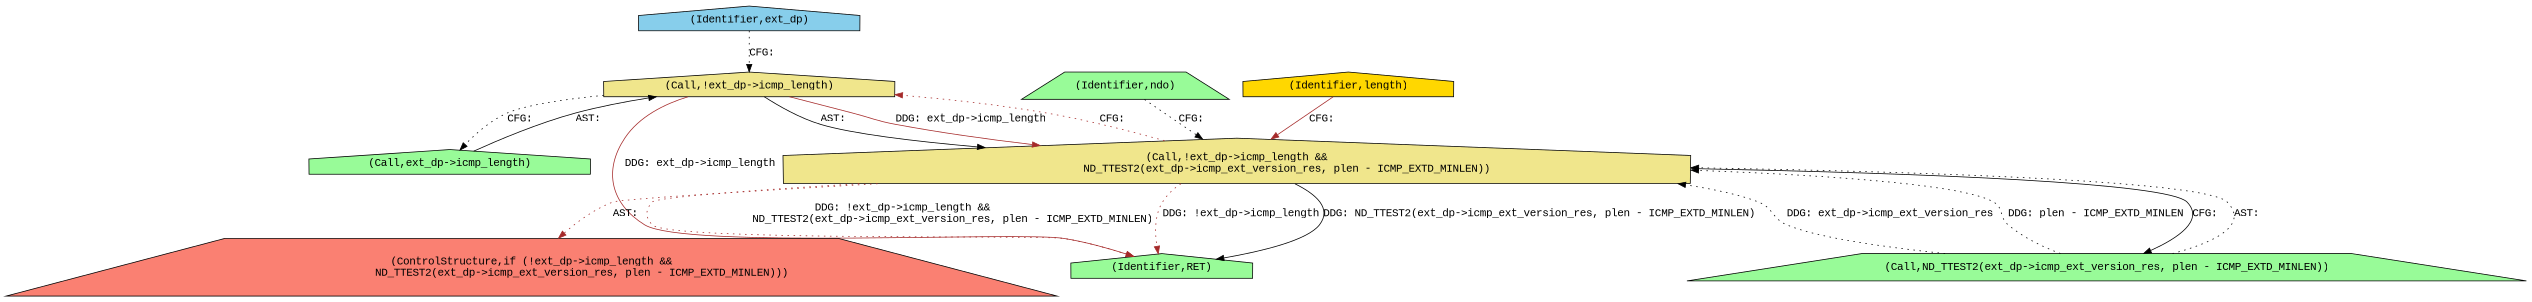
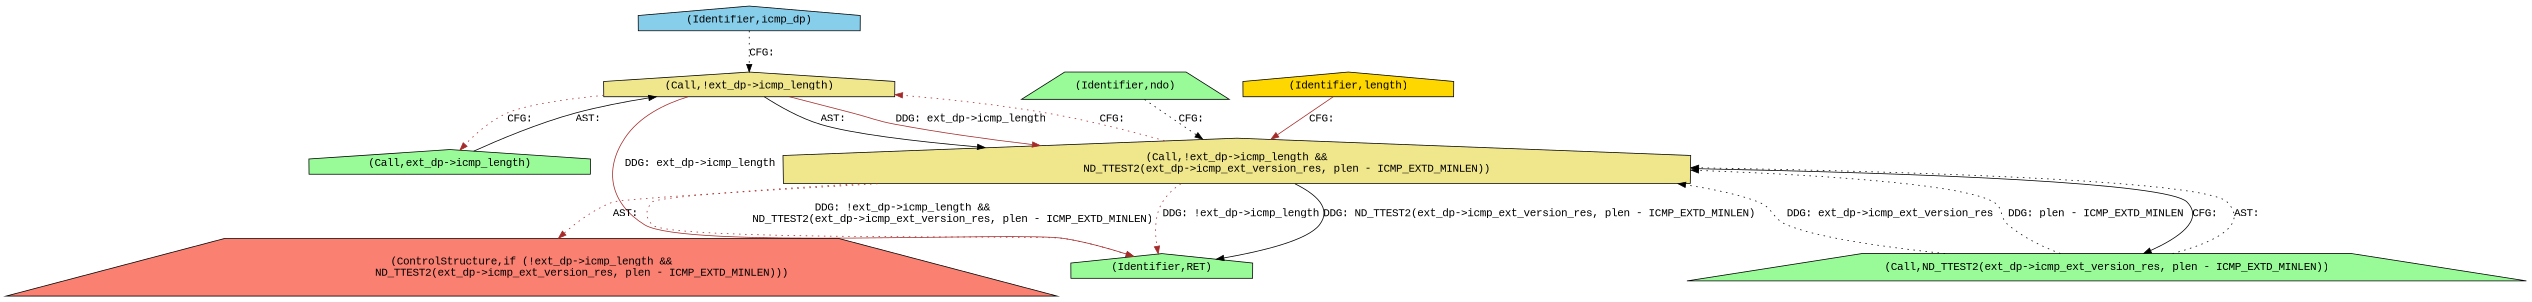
(749, 20) -> (749, 20)
(529, 106) -> (529, 106)
